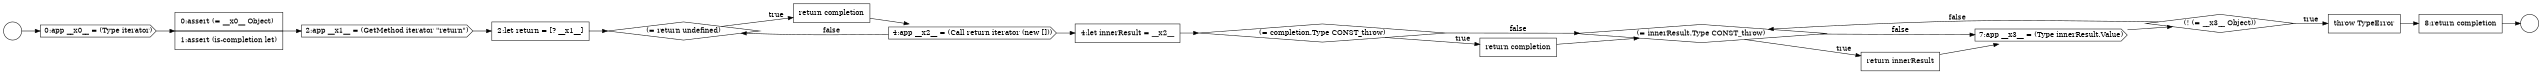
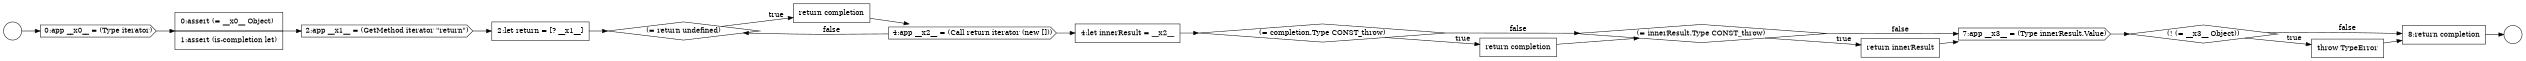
(1966, 21) -> (2332, 33)
